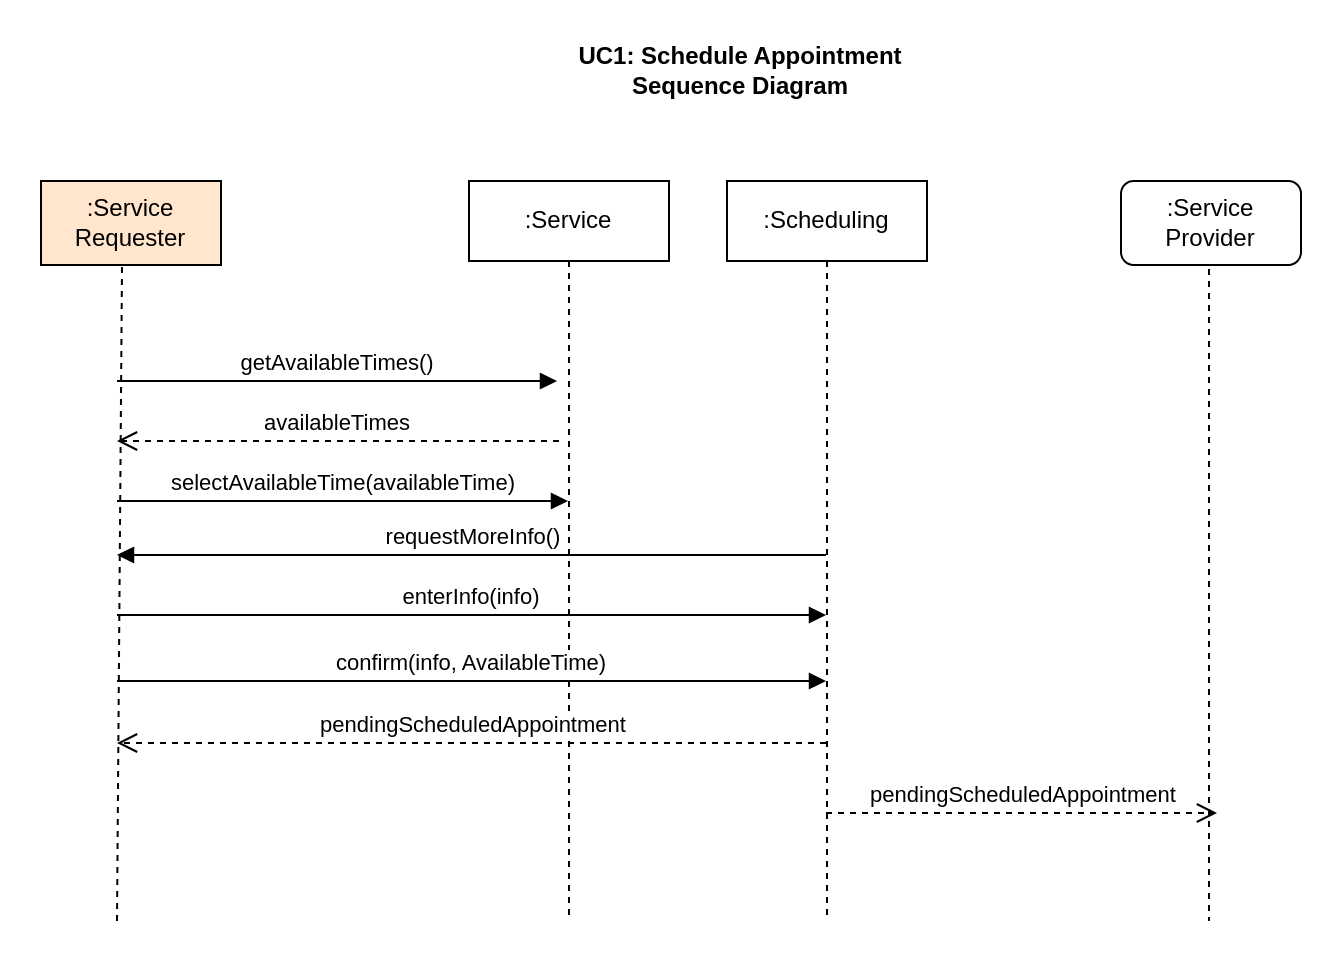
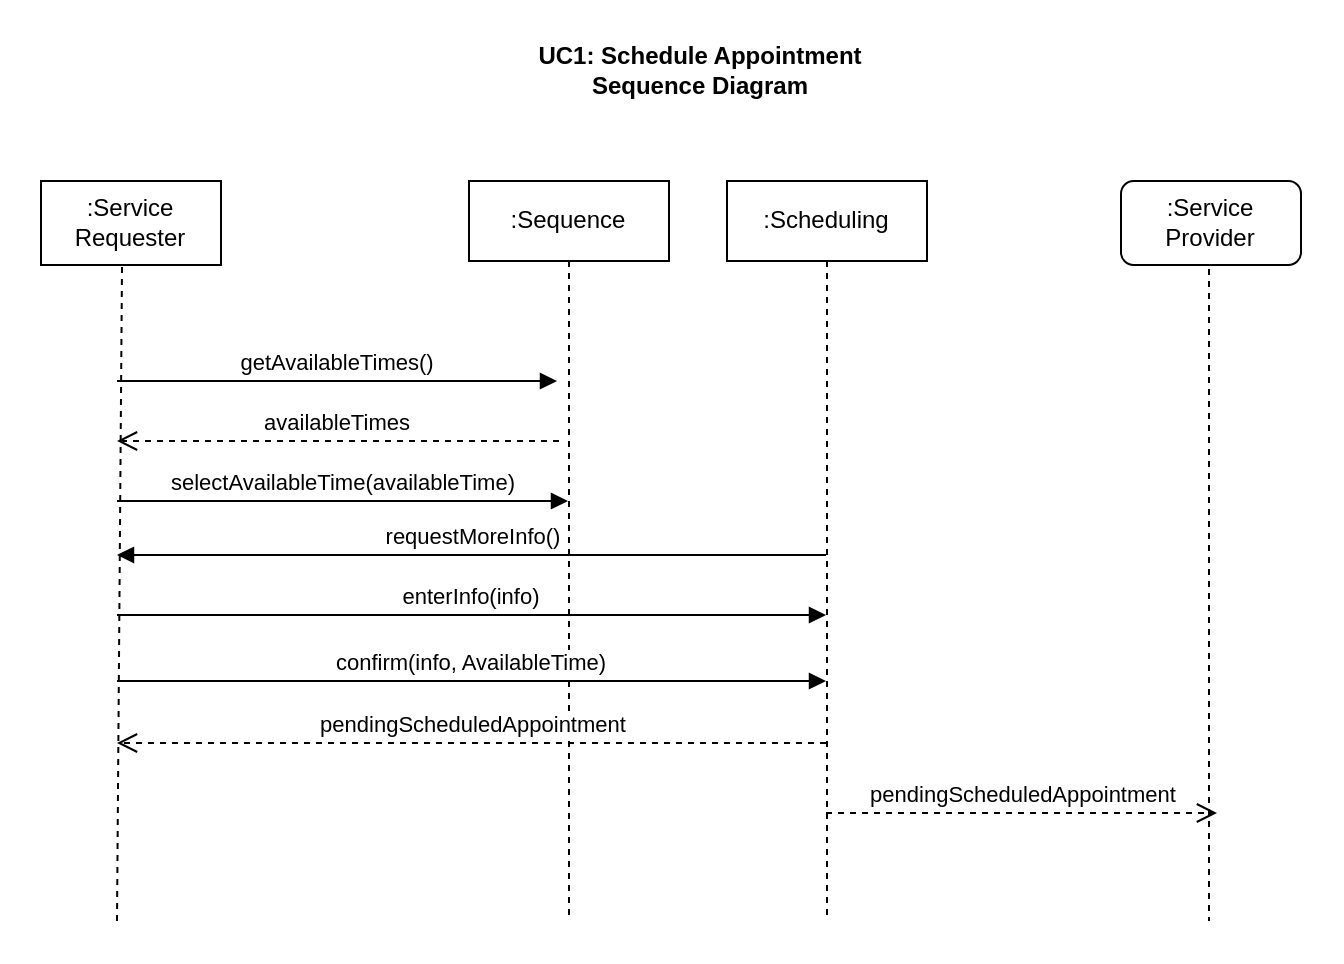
(741, 71) -> (701, 71)
(569, 221) -> (569, 221)
(131, 223) -> (131, 223)
